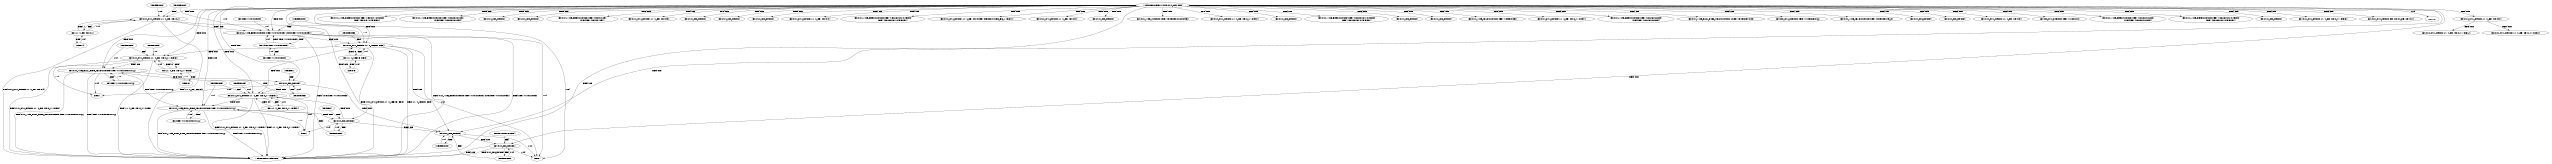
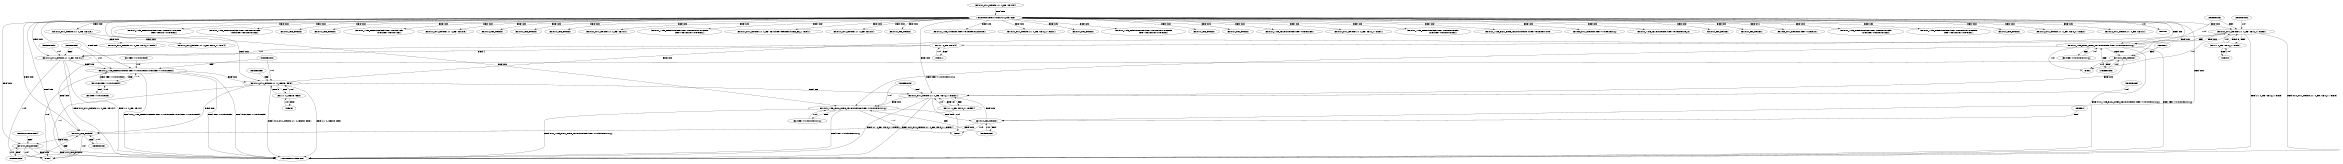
(1588, 6) -> (996, 11)
(2008, 11) -> (1755, 24)
(2391, 19) -> (2125, 32)
(106, 22) -> (1593, 44)
